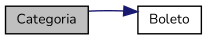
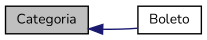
(106, 11) -> (120, 29)
